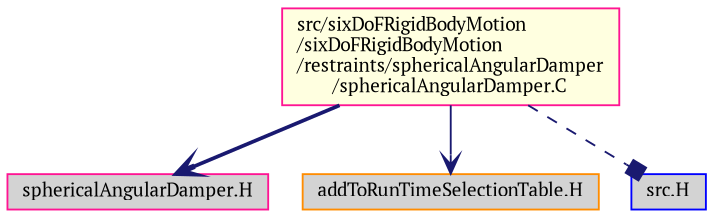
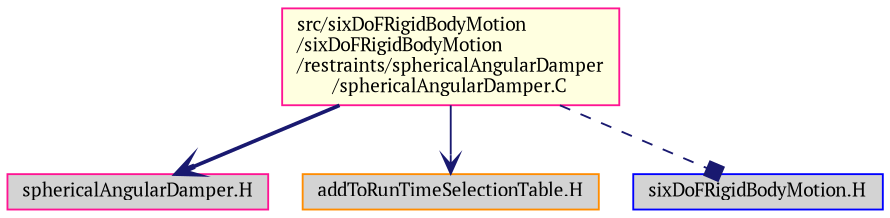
(669, 192) -> (758, 192)
